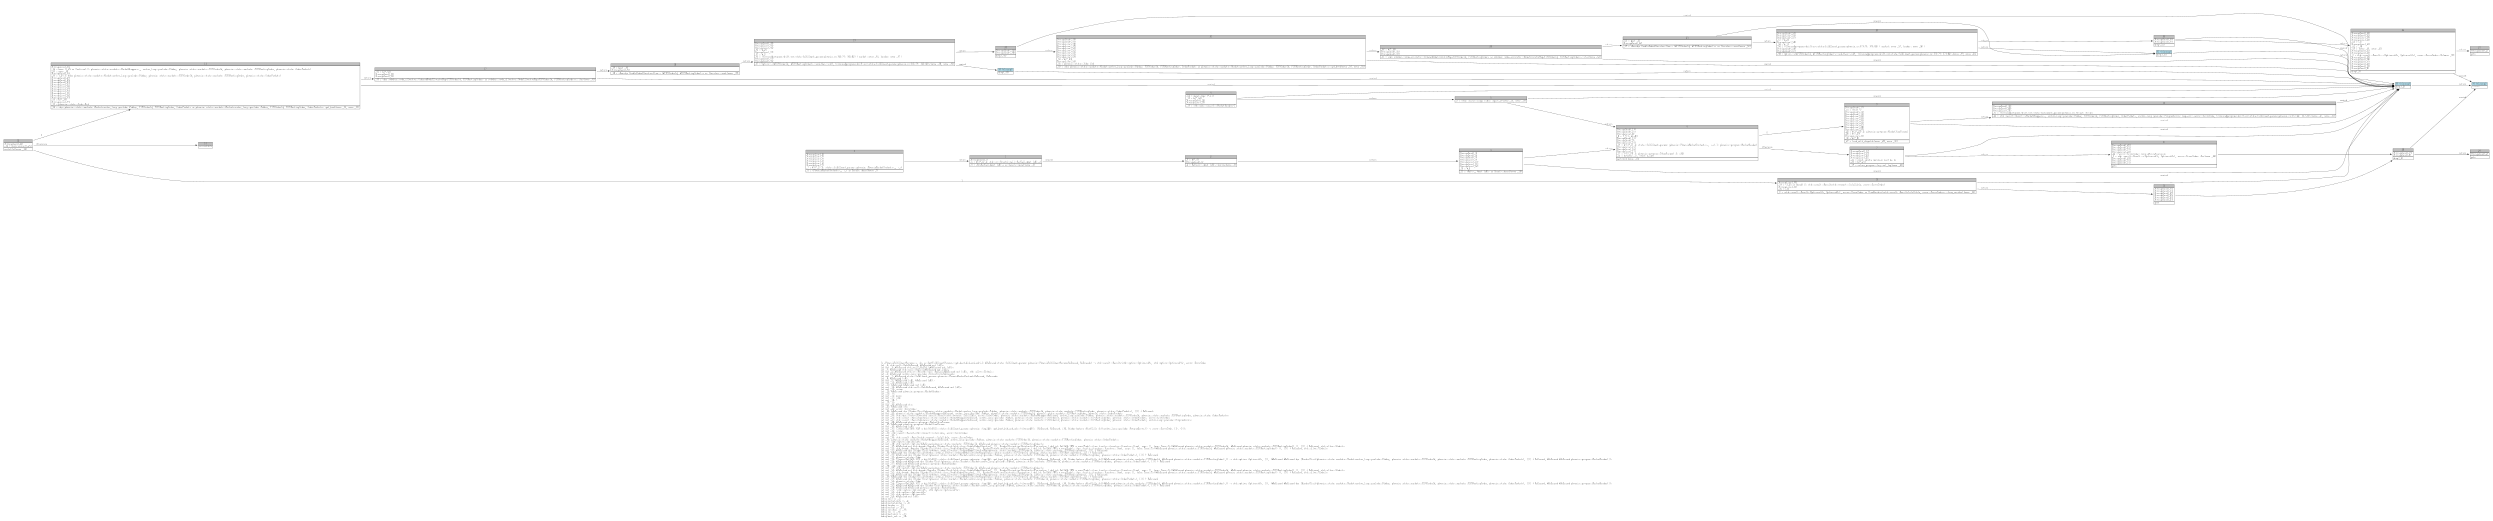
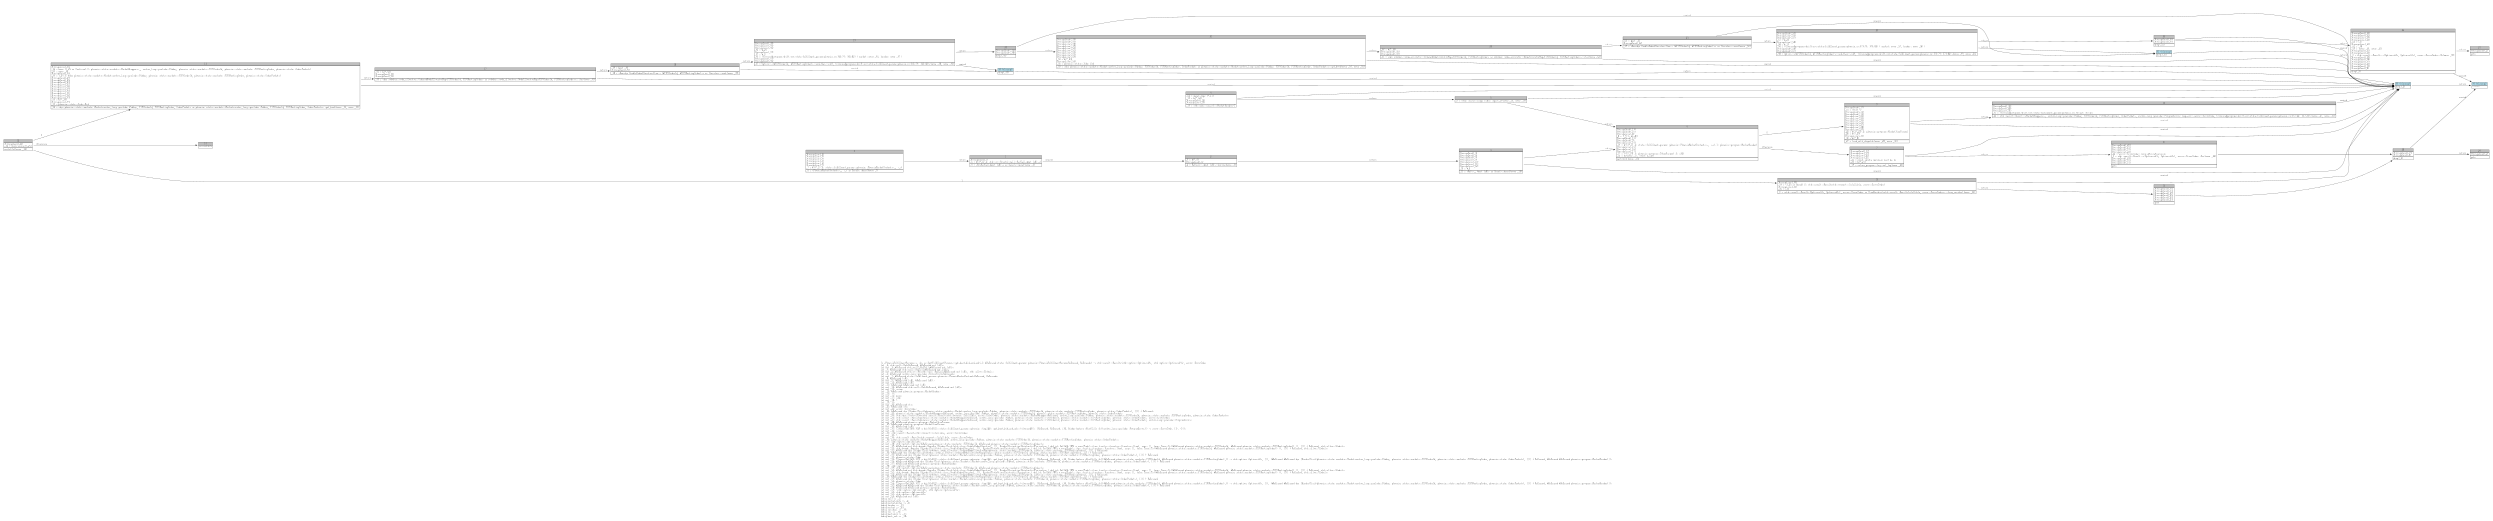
none -> (868, 71)
